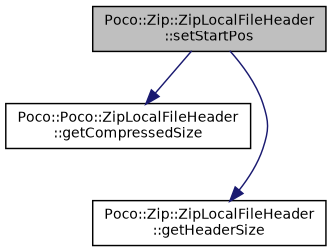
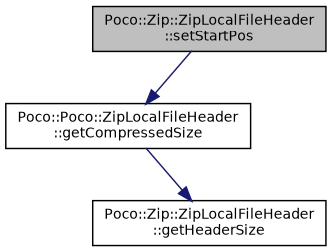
(267, 119) -> (164, 169)
